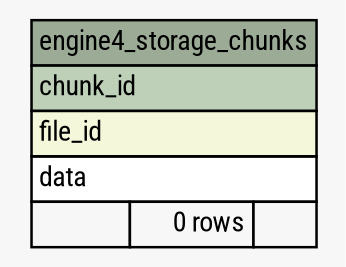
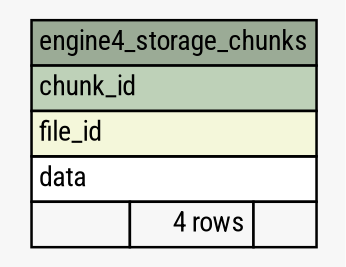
(209, 223) -> (209, 223)
